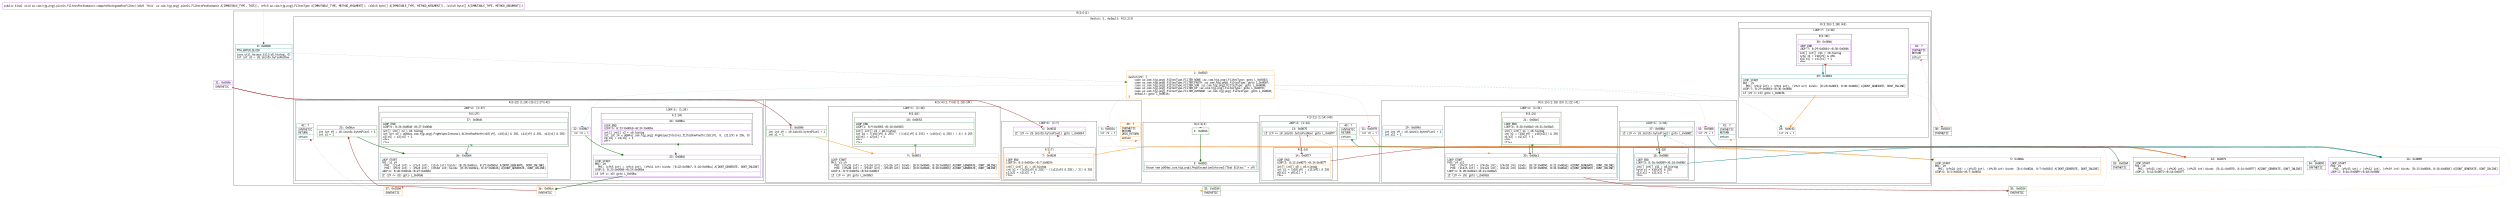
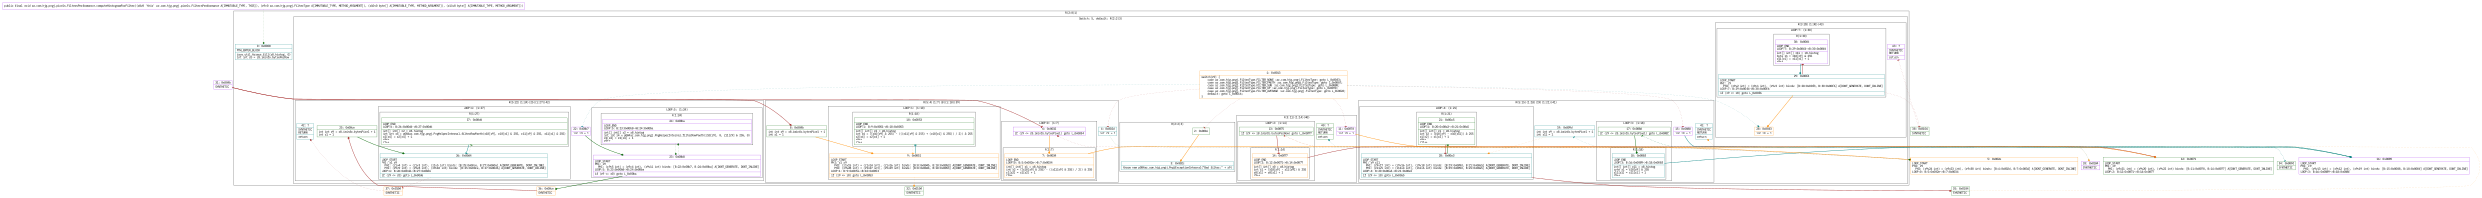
(708, 68) -> none
(1130, 131) -> none
(1201, 145) -> (1189, 148)
(1738, 147) -> (1712, 147)
none -> (1932, 147)
